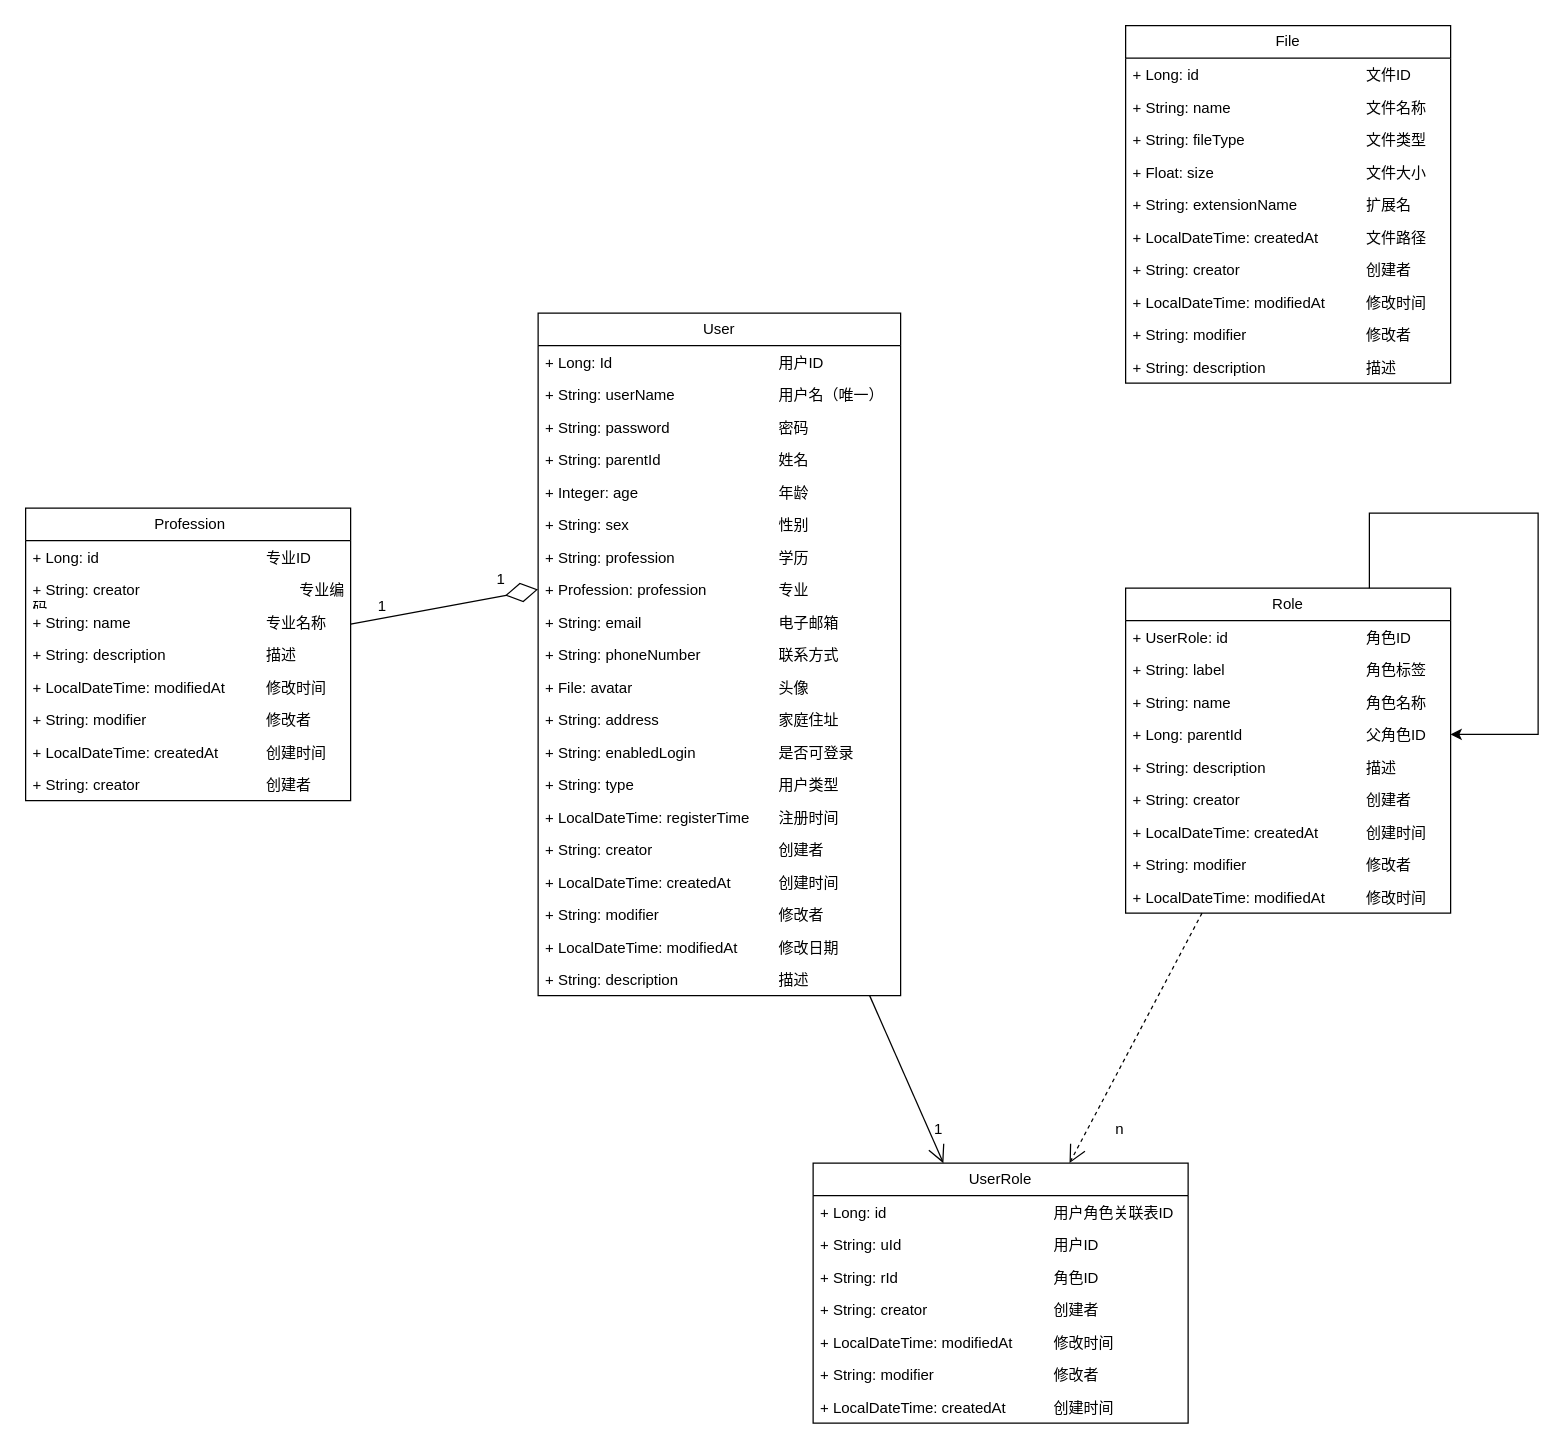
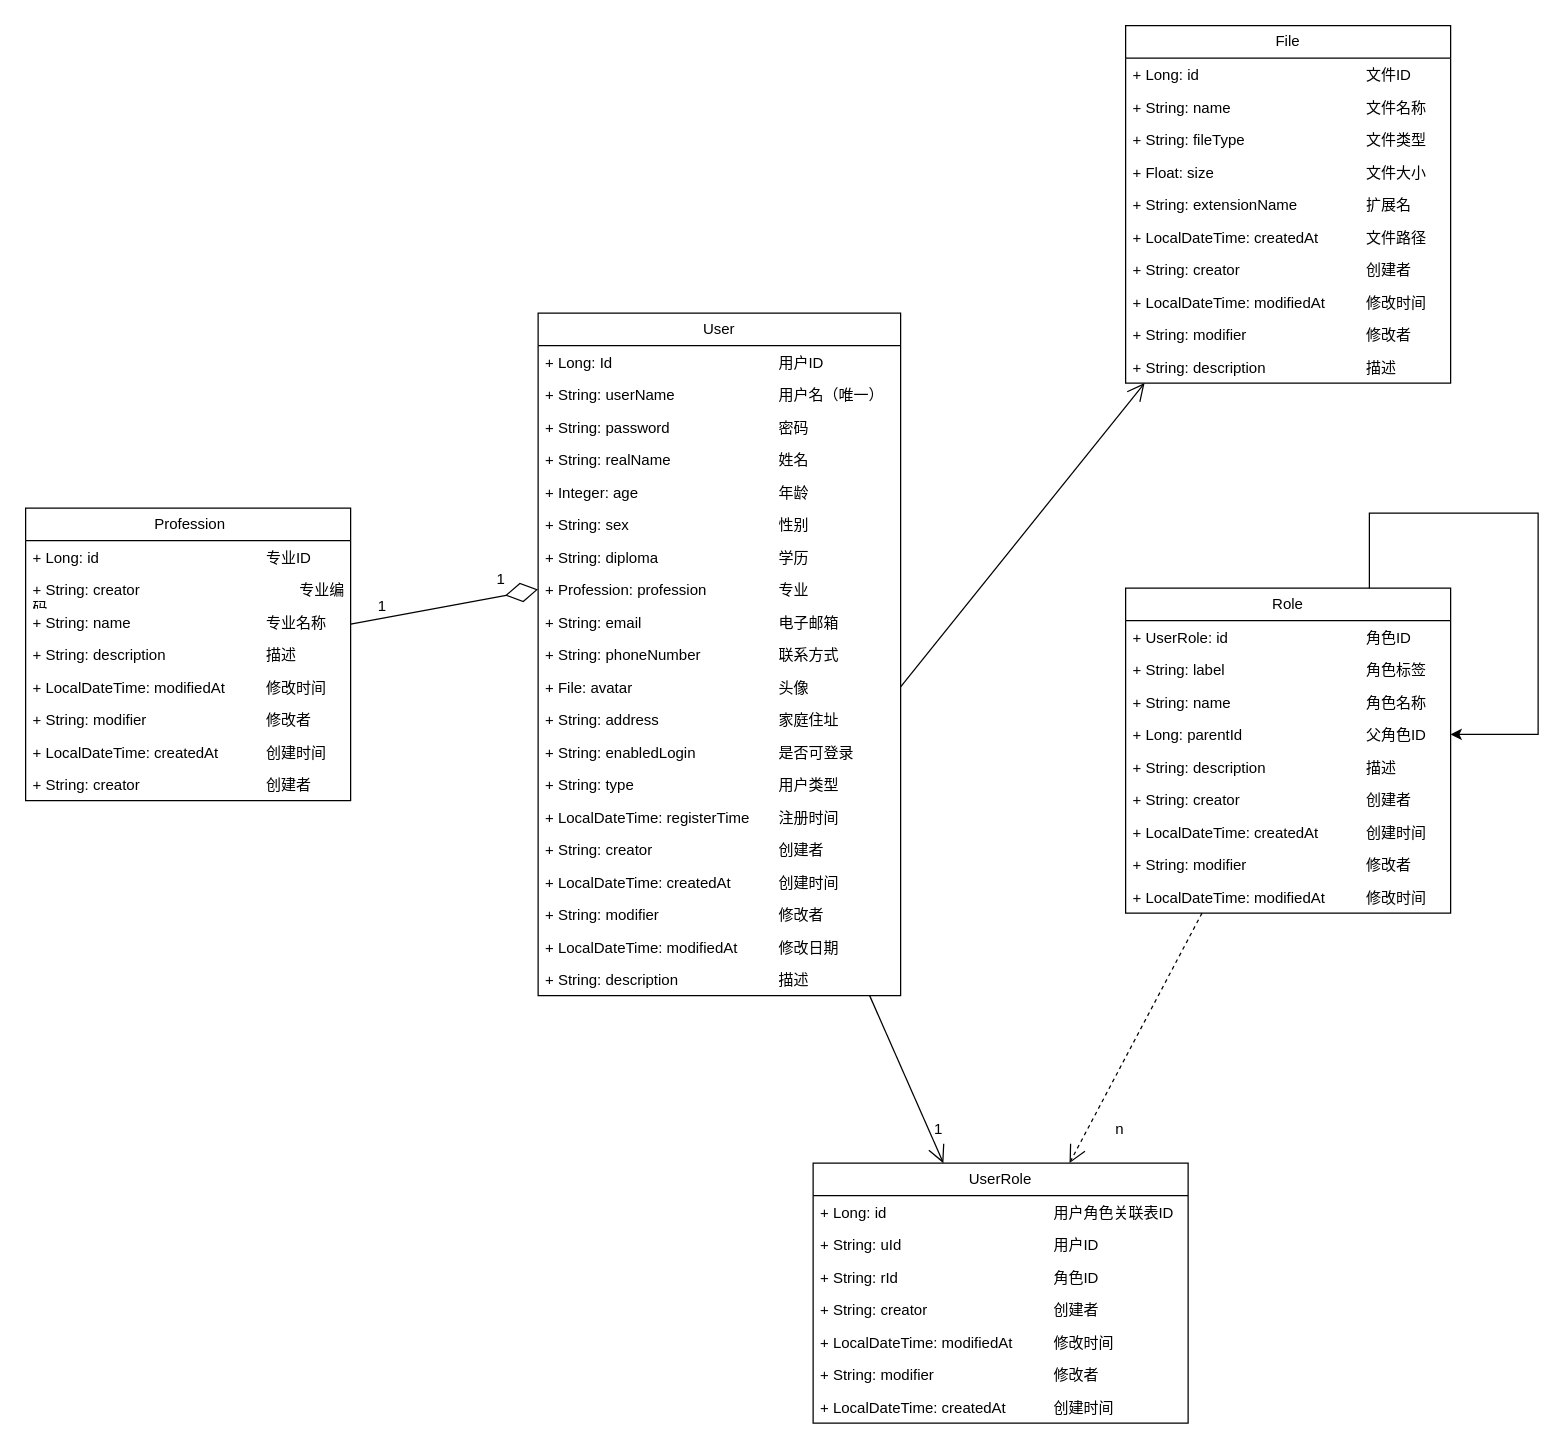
(645, 461) -> (643, 461)
none -> (1022, 536)
(652, 558) -> (637, 558)
